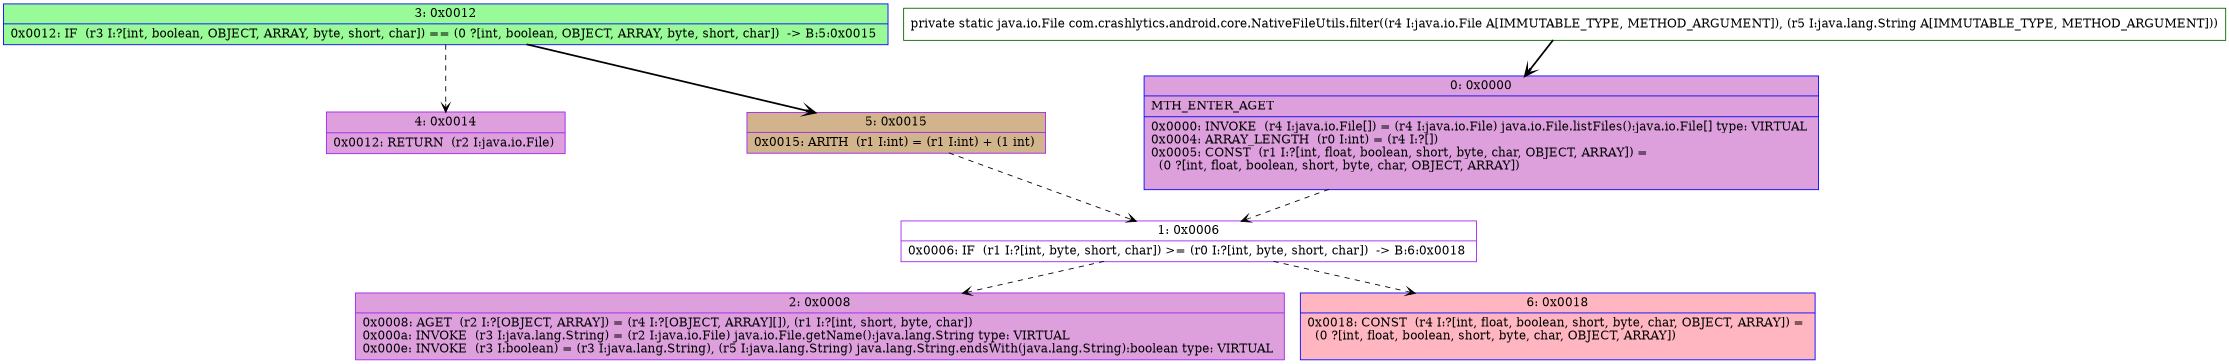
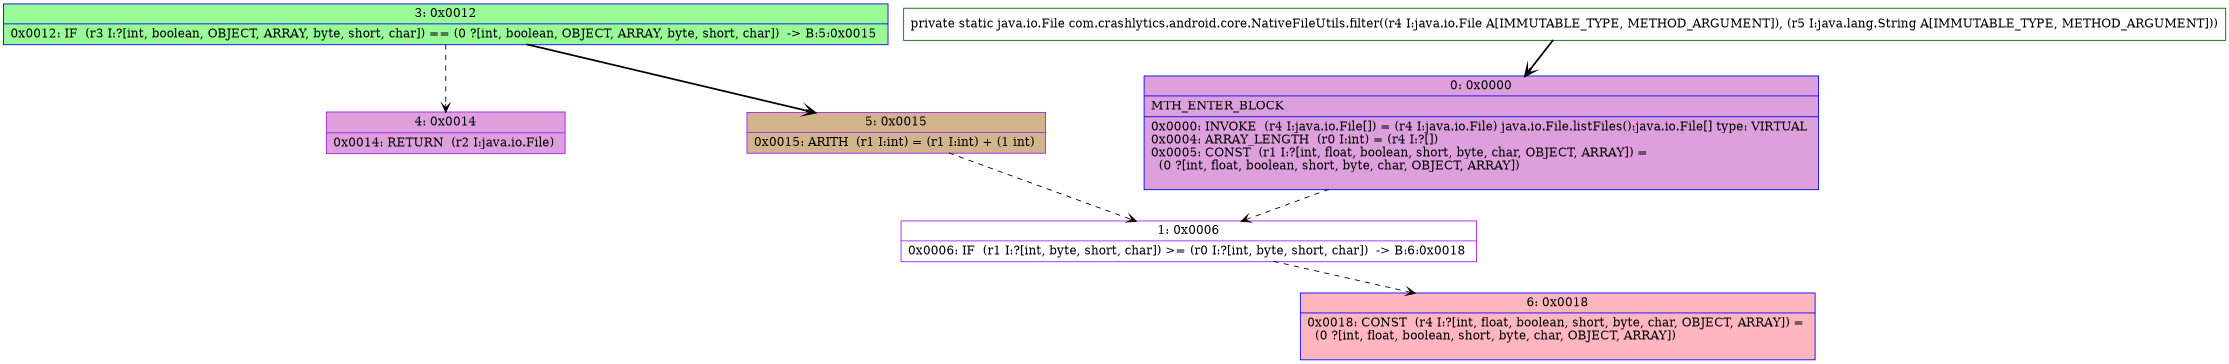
(1213, 106) -> (1218, 106)
(446, 143) -> (446, 143)
(820, 326) -> none
